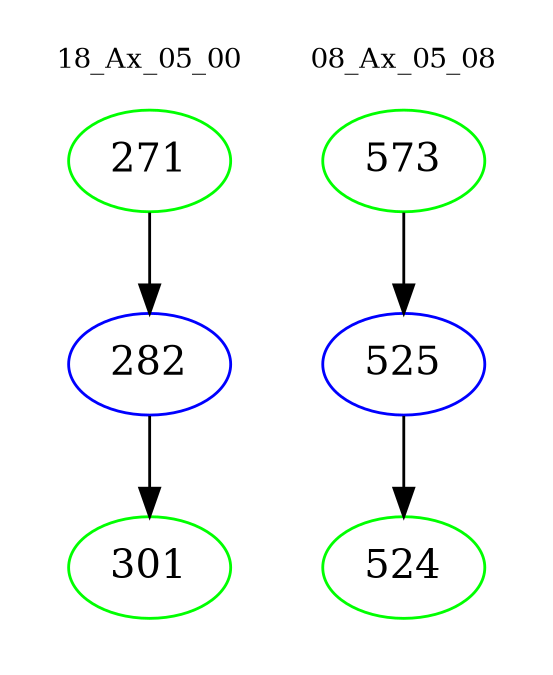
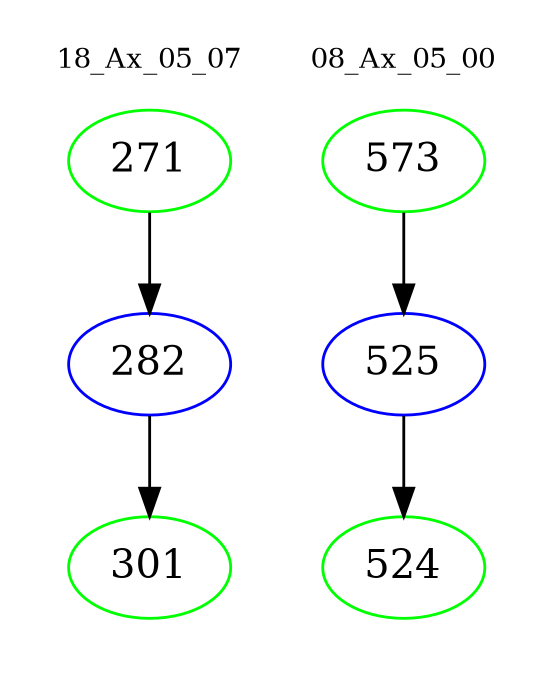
(150, 61) -> (150, 61)
(404, 61) -> (404, 61)
